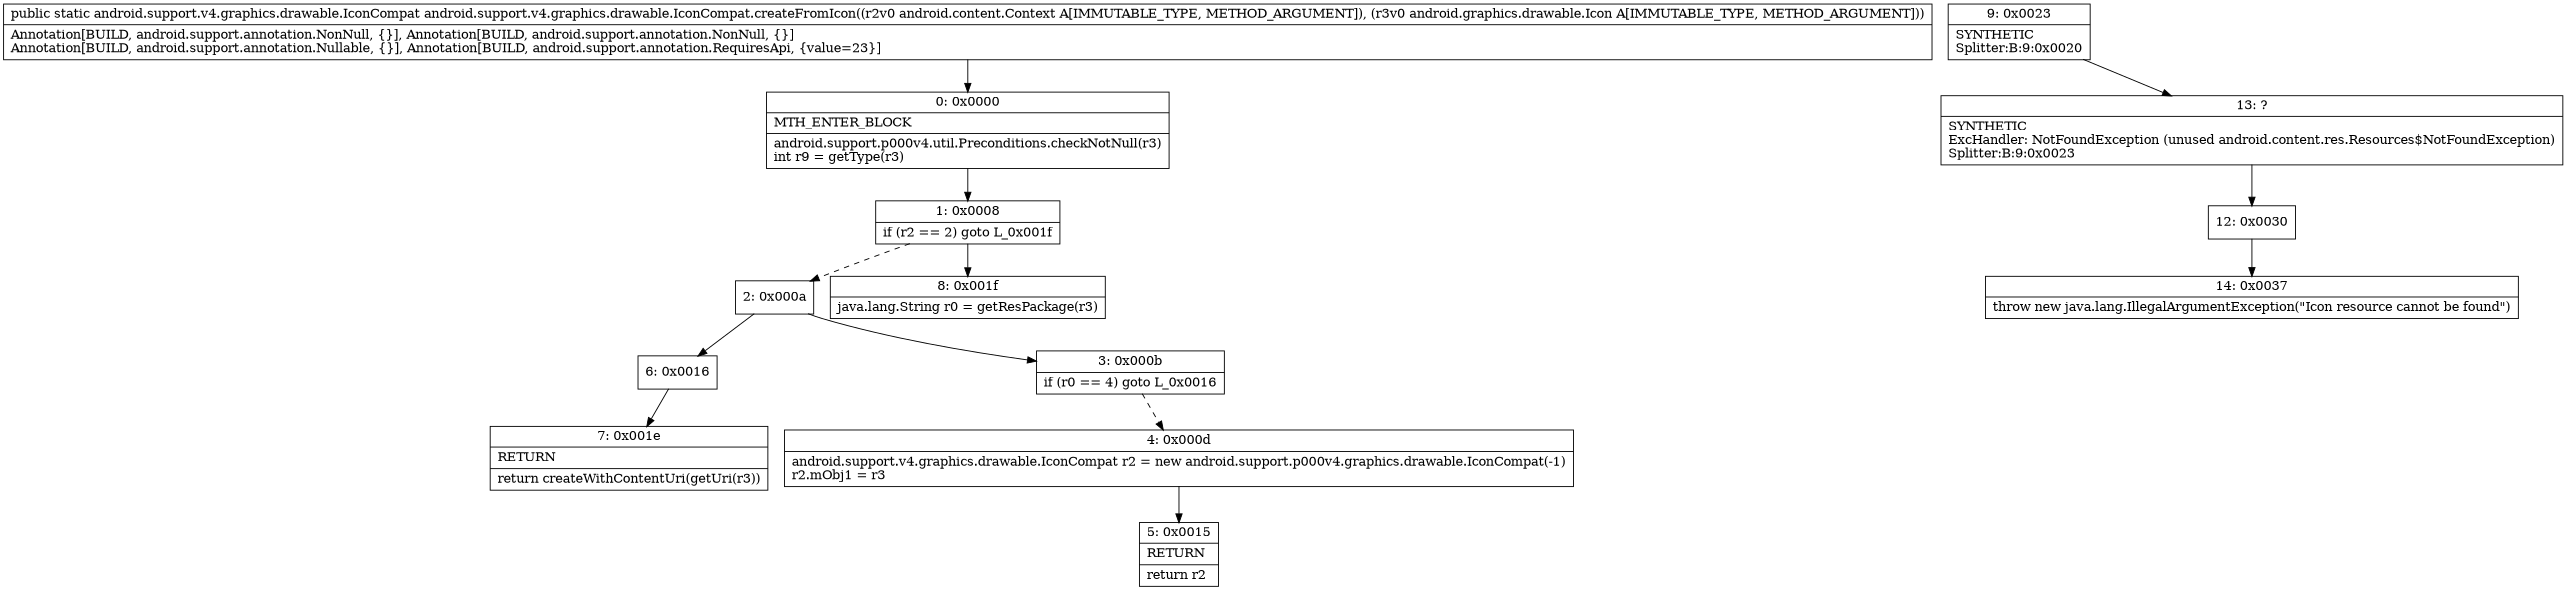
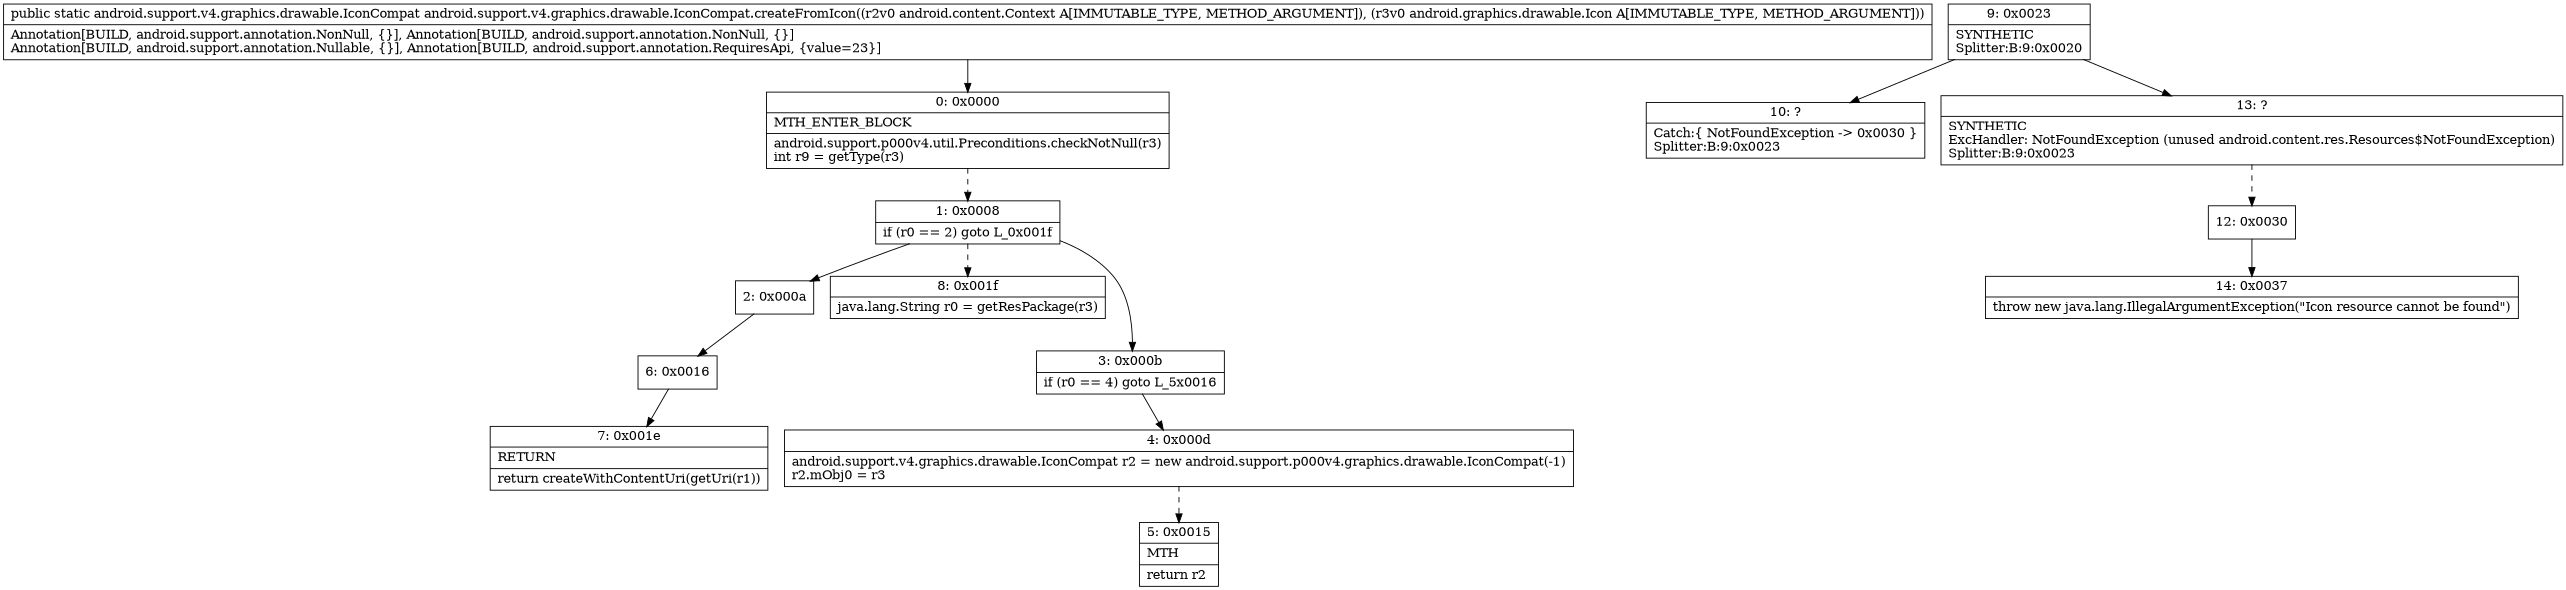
none -> (1786, 130)
(968, 180) -> (968, 180)
(2252, 181) -> (2252, 181)
(968, 233) -> (968, 233)
(968, 256) -> (968, 256)
(864, 260) -> (864, 260)
(917, 341) -> (1115, 278)
(1130, 383) -> (1130, 383)
(1150, 408) -> (1150, 408)
(839, 475) -> (839, 475)
(629, 479) -> (629, 479)
(1179, 500) -> (1179, 500)
(1176, 554) -> (1163, 554)
